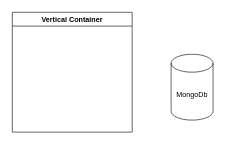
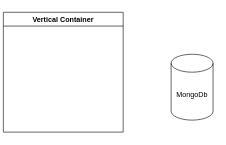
(72, 72) -> (63, 72)
